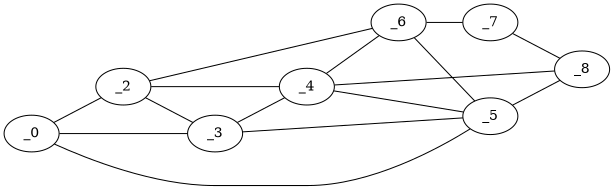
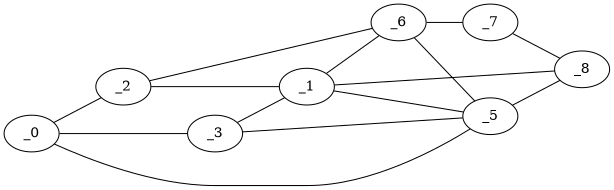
(307, 87) -> (307, 87)
(169, 110) -> none
